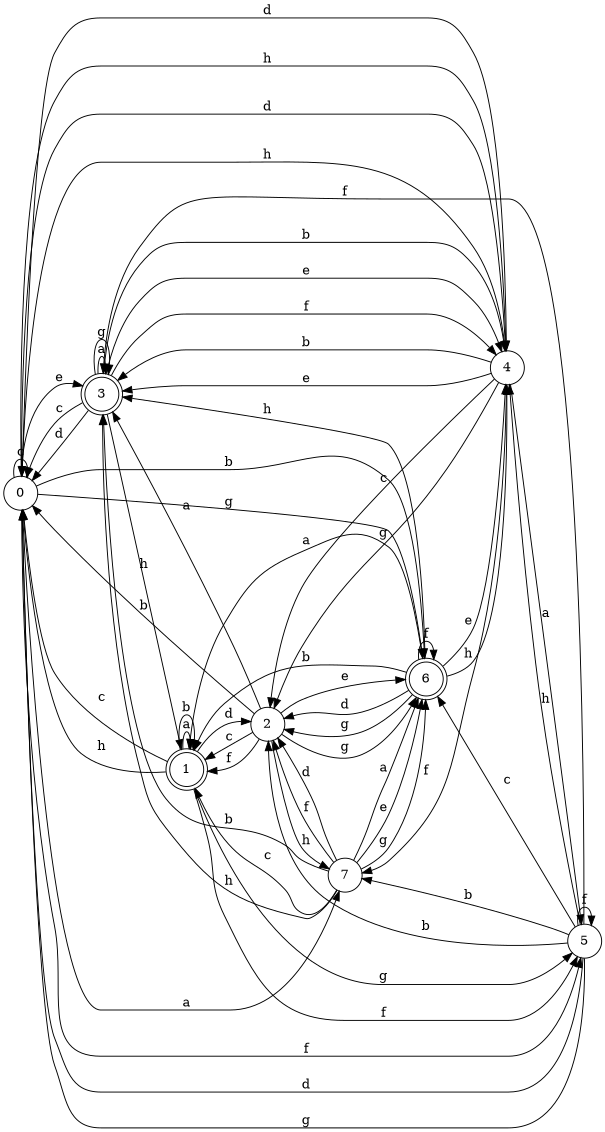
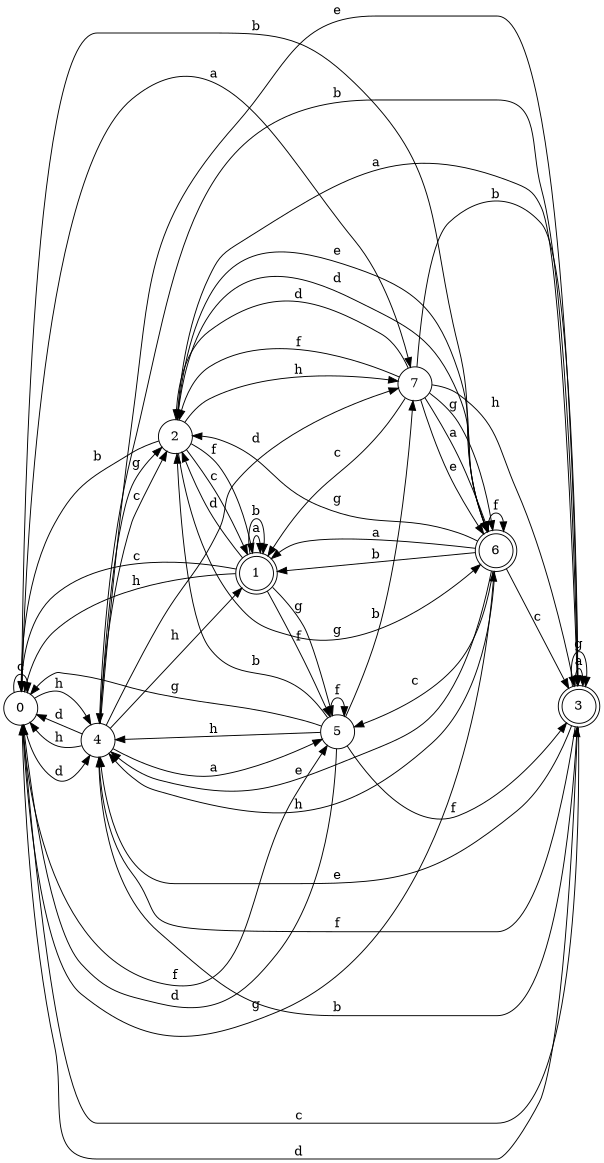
(268, 410) -> (538, 617)
(32, 419) -> none
(143, 577) -> (173, 662)
(426, 771) -> (257, 439)
(509, 816) -> (453, 669)
